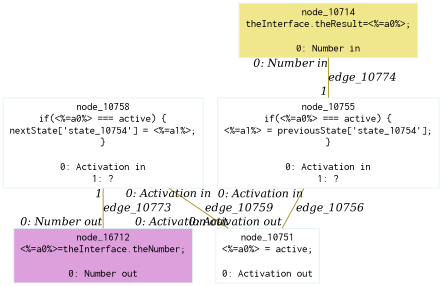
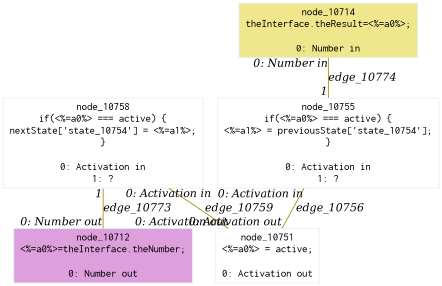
(103, 256) -> (103, 256)
